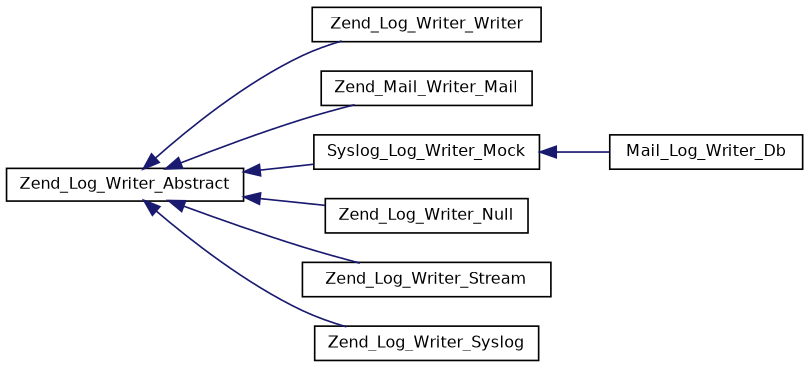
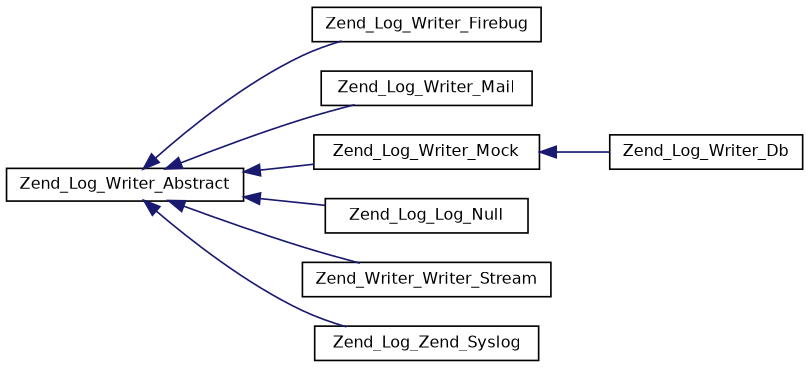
(427, 25) -> (427, 25)
(427, 88) -> (427, 88)
(427, 152) -> (427, 152)
(706, 152) -> (706, 152)
(427, 216) -> (427, 216)
(427, 280) -> (427, 280)
(427, 343) -> (427, 343)
